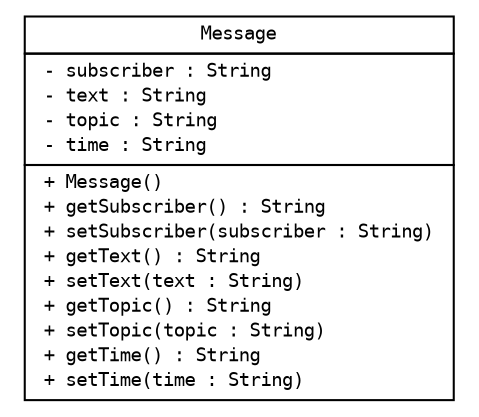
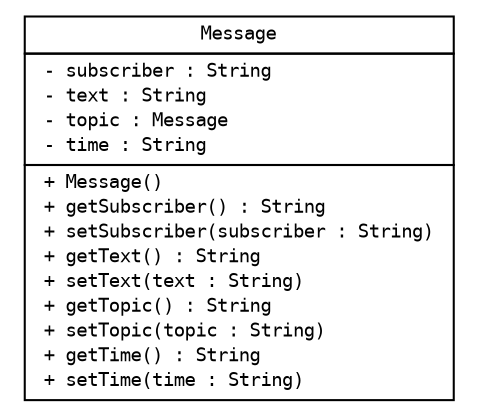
(131, 121) -> (136, 121)
